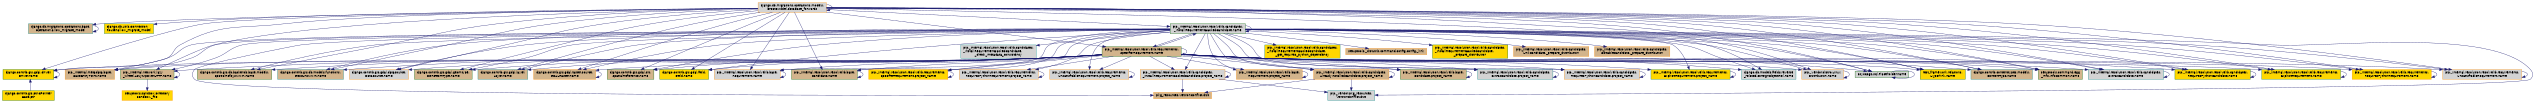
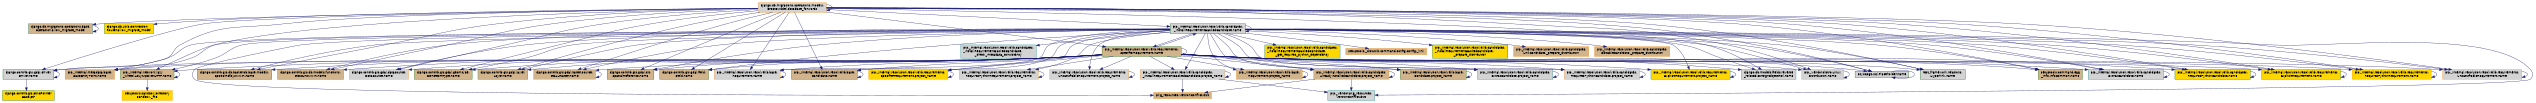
(28, 74) -> (28, 74)
(684, 74) -> (684, 74)
(1943, 74) -> (1943, 74)
(2002, 74) -> none
(30, 87) -> (26, 83)
